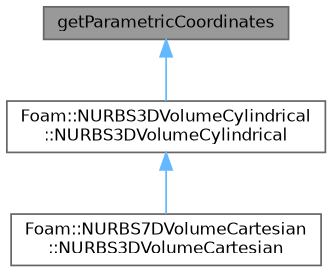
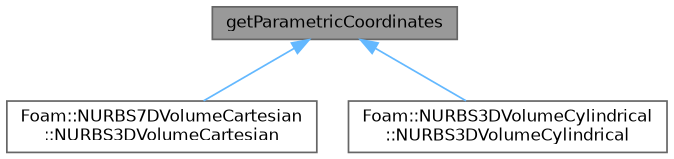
(166, 192) -> (249, 75)
